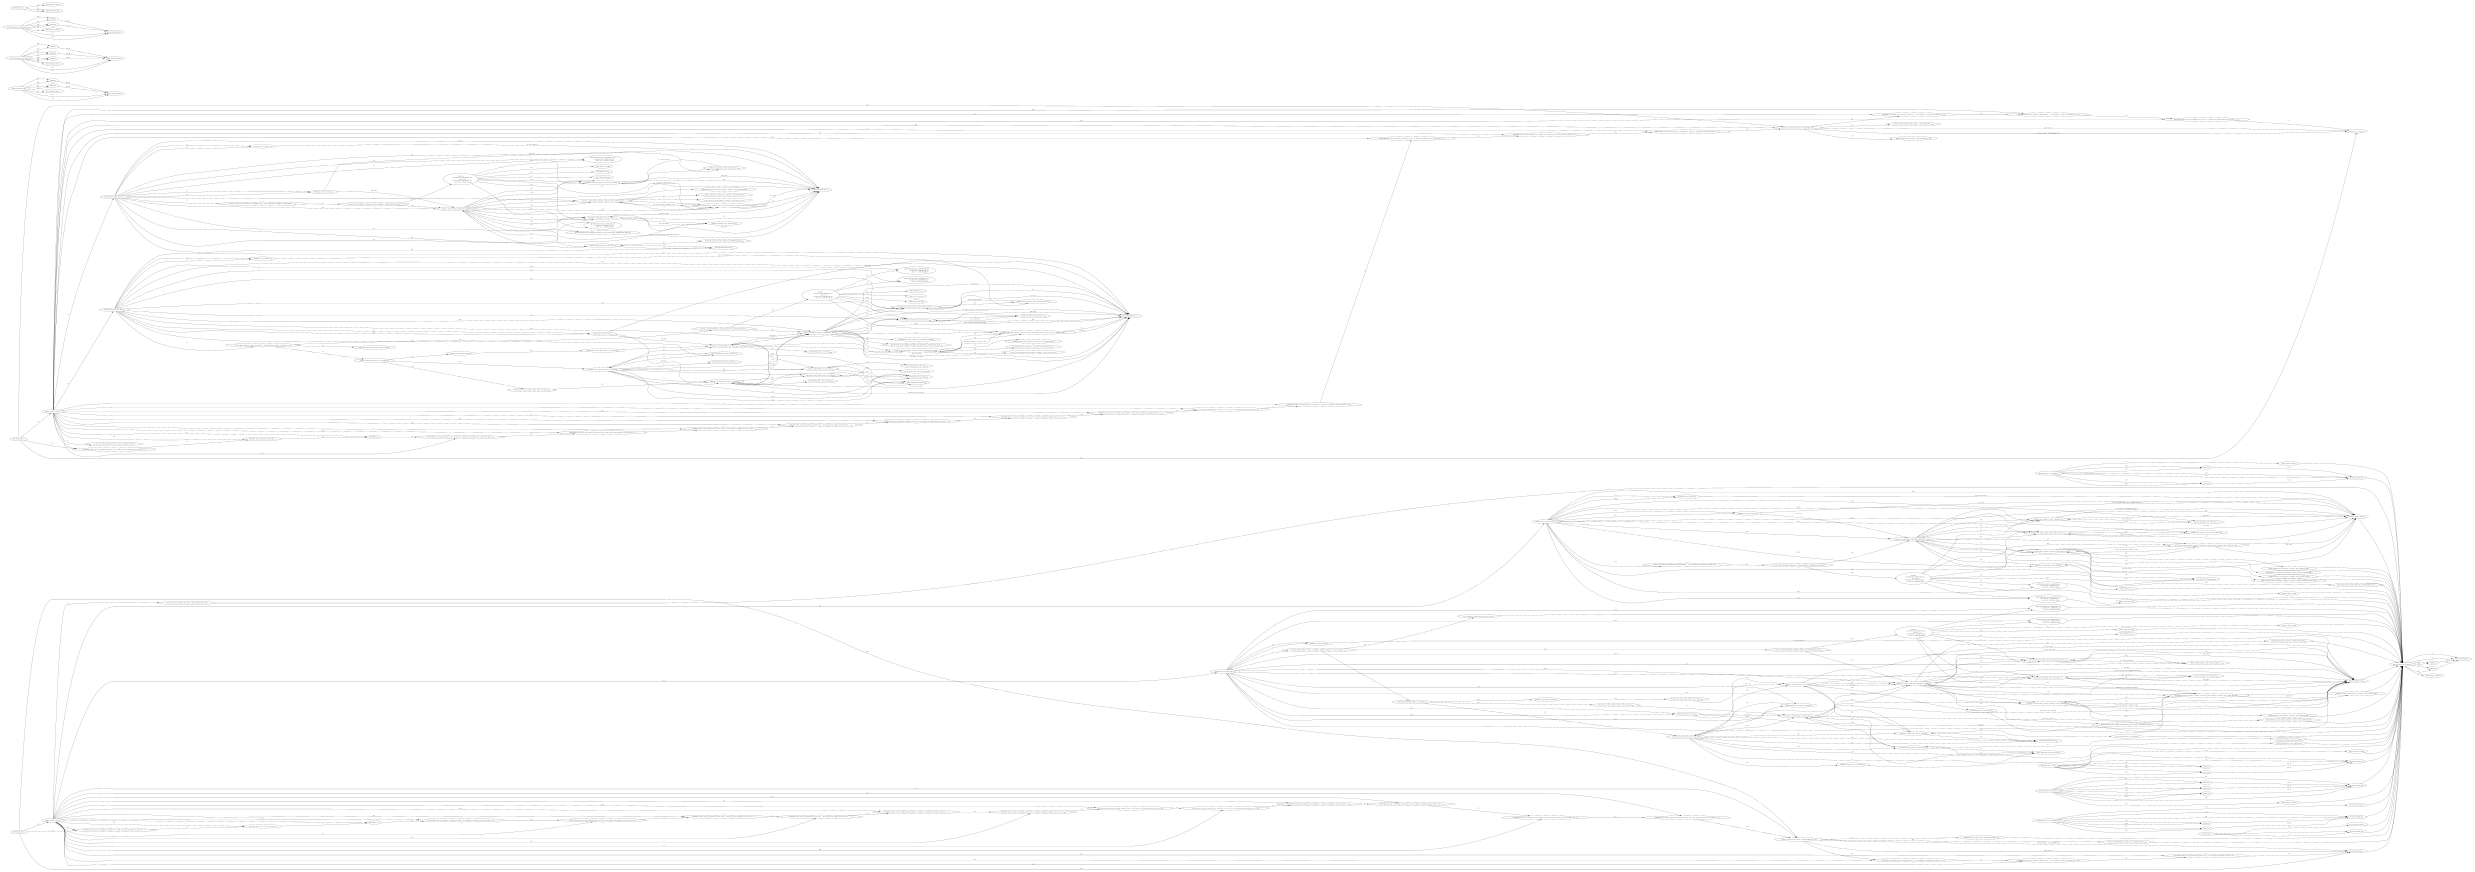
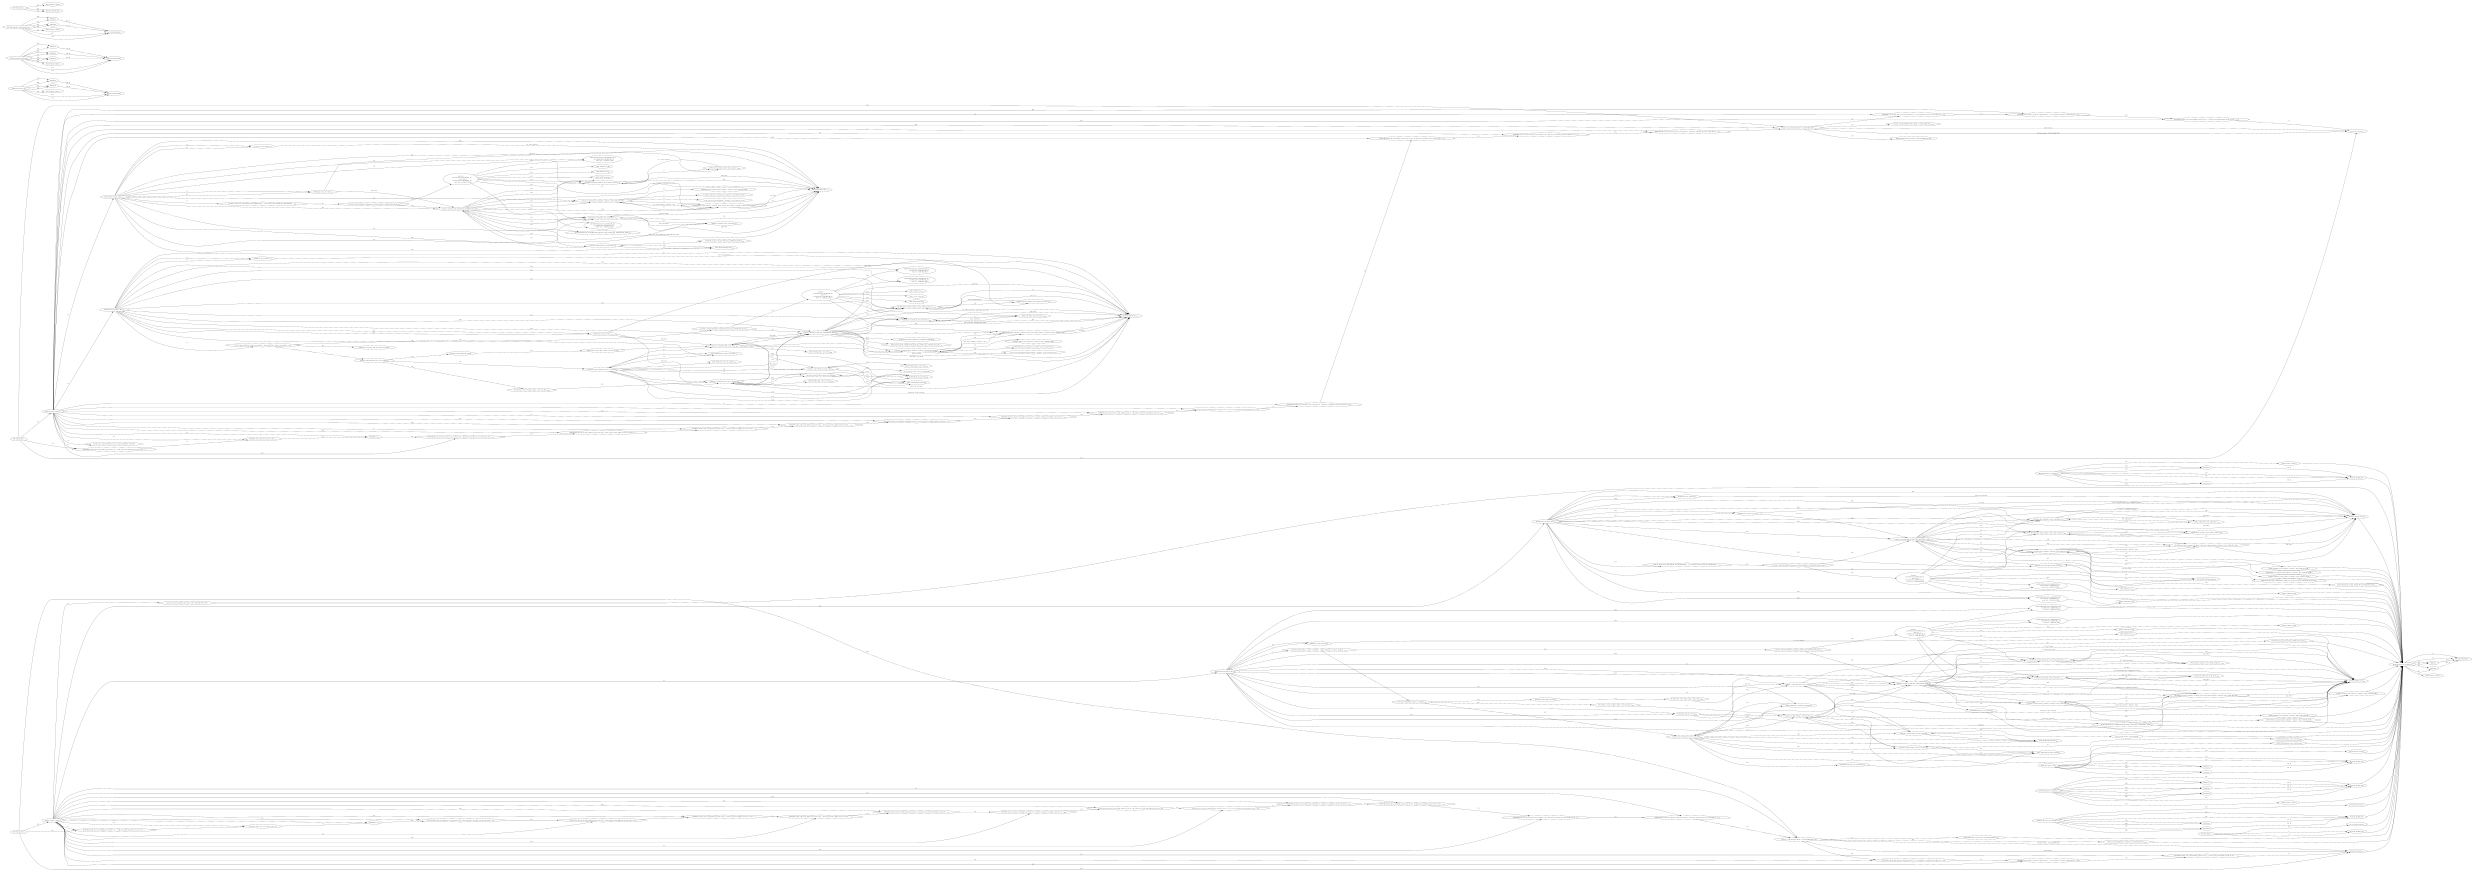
(1479, 616) -> none
